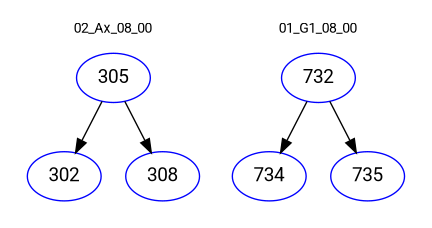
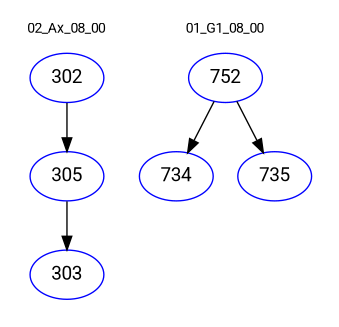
(318, 78) -> (226, 78)
(92, 121) -> (67, 120)
(163, 176) -> (67, 275)
